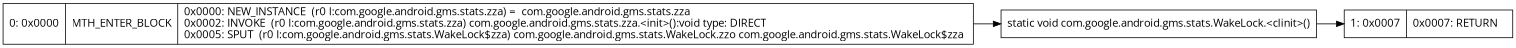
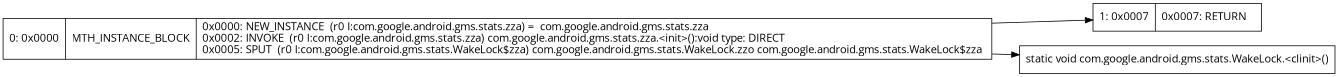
(122, 23) -> (131, 38)
(1327, 24) -> (1039, 22)
